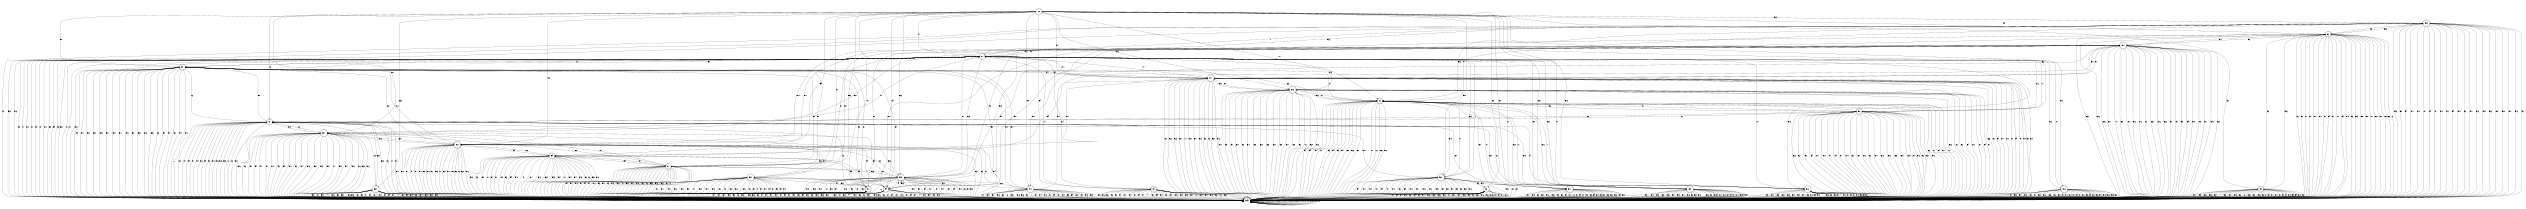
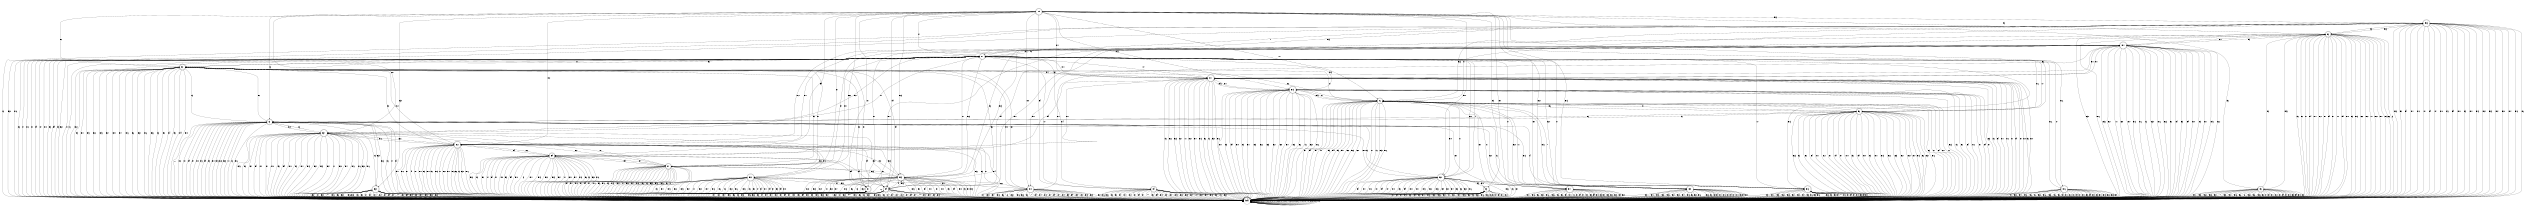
(590, 127) -> (874, 124)
